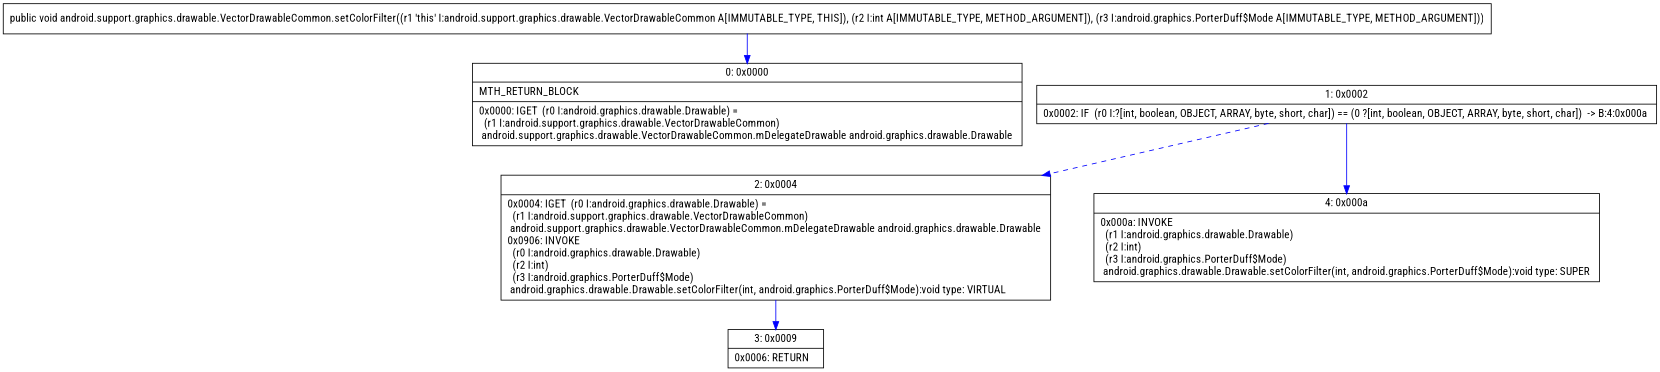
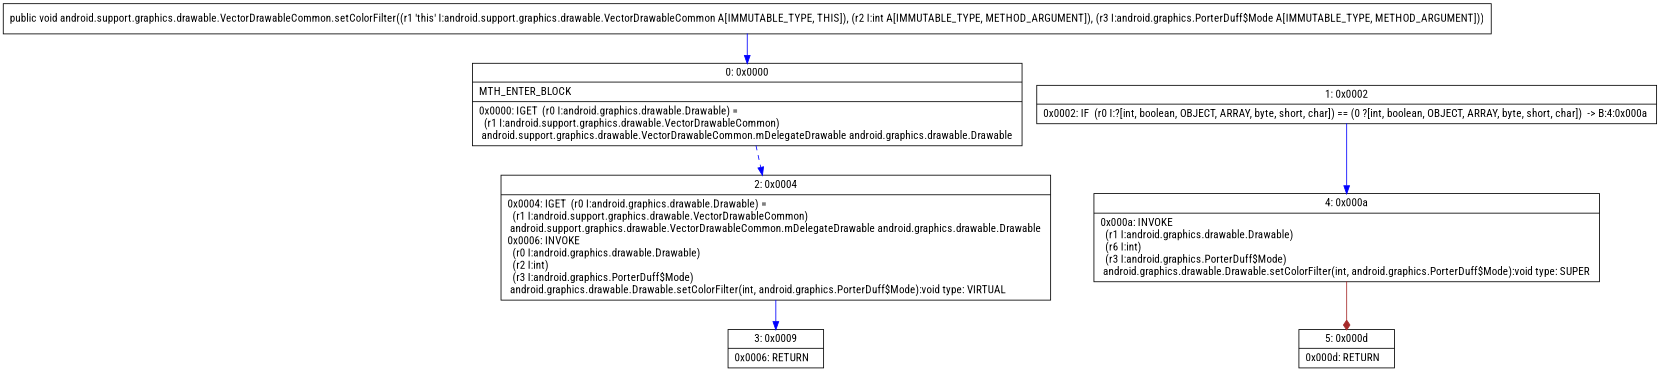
(529, 91) -> (526, 91)
(1159, 149) -> (758, 156)
(546, 241) -> (546, 241)
(1121, 247) -> (1121, 247)
none -> (1347, 349)
